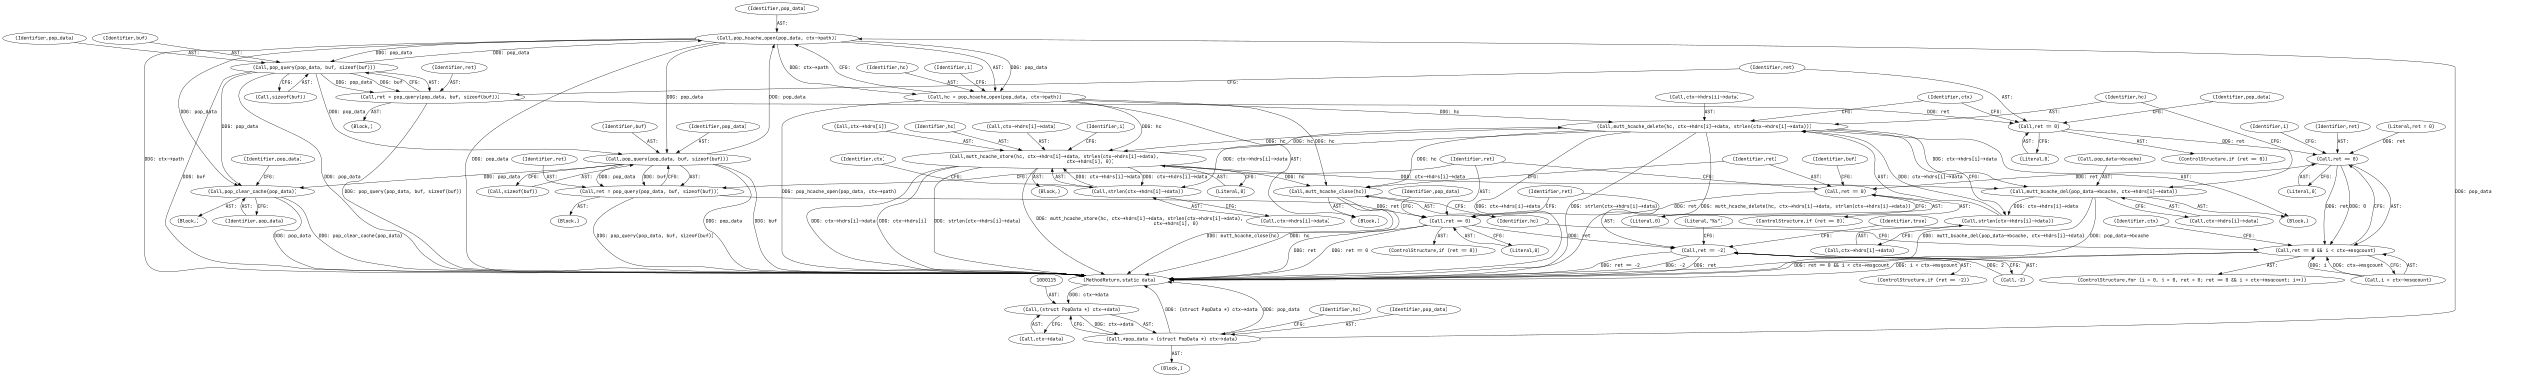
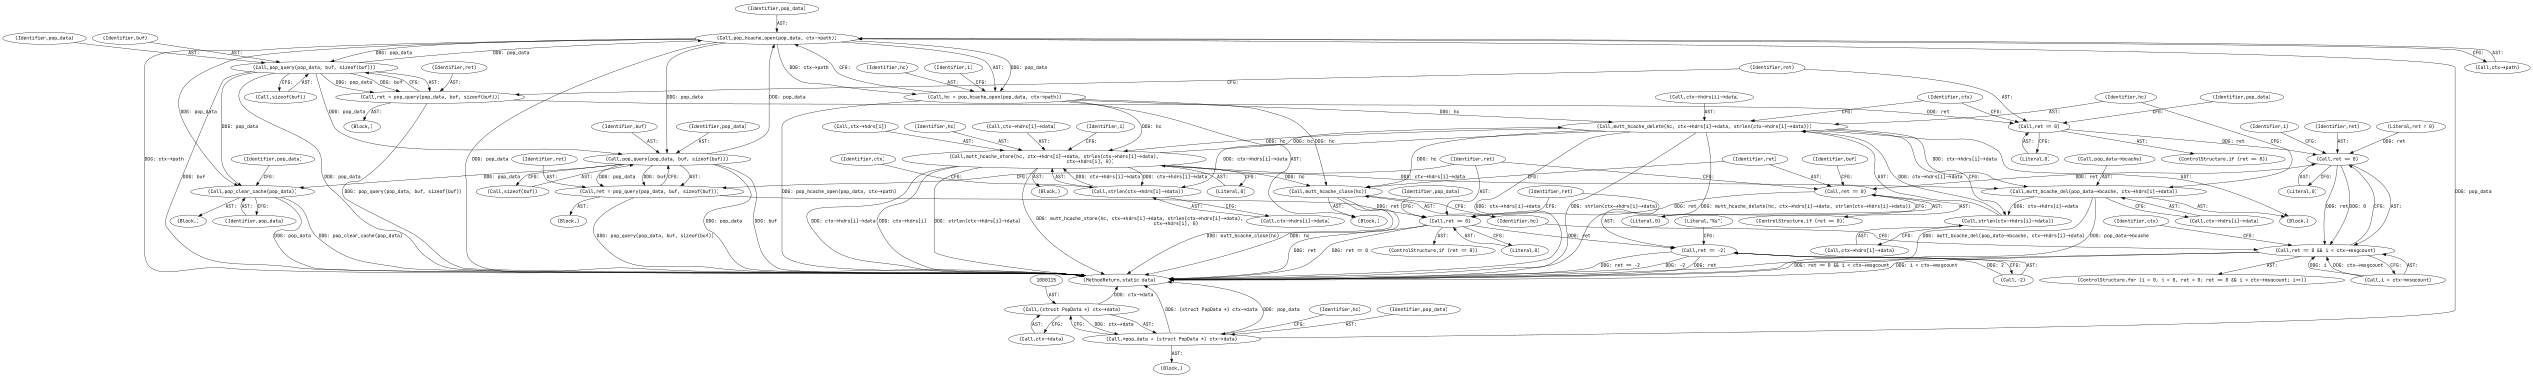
none -> (2497, 68)
(1903, 221) -> none
(1923, 280) -> none
(1074, 289) -> (1109, 299)
